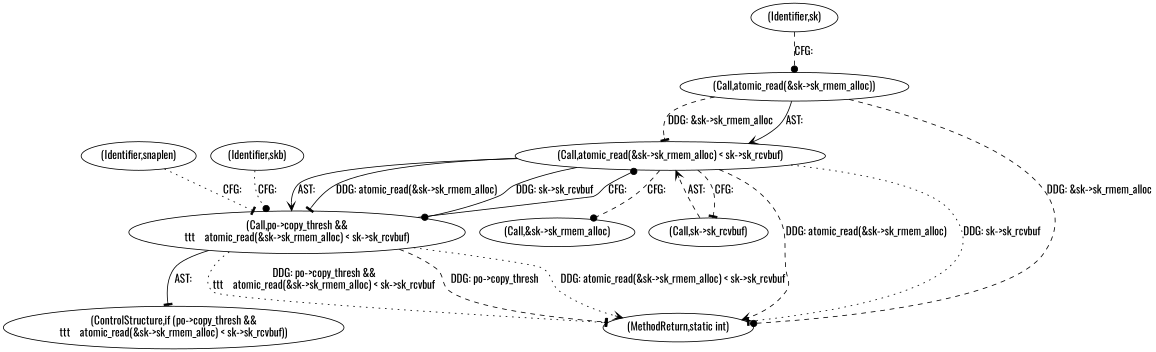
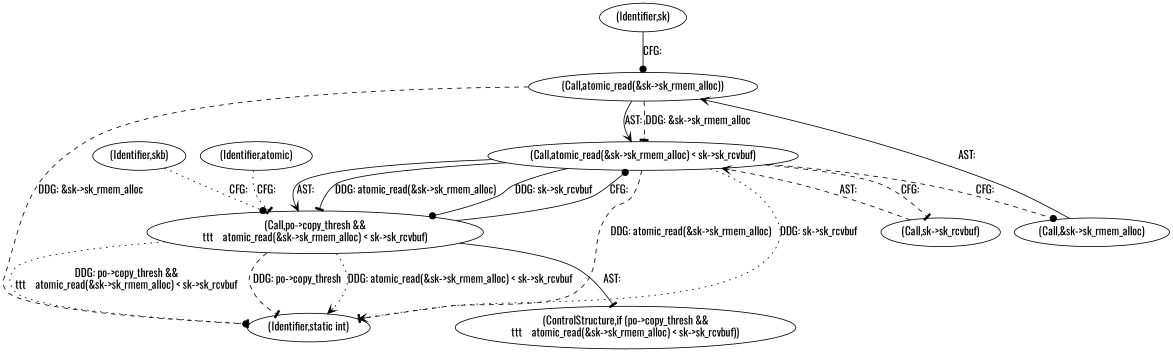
(794, 49) -> (643, 49)
none -> (893, 148)
(139, 156) -> (256, 156)
(678, 328) -> (309, 328)
